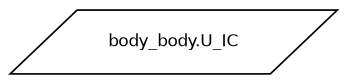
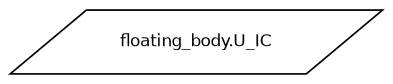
(174, 42) -> (196, 42)
